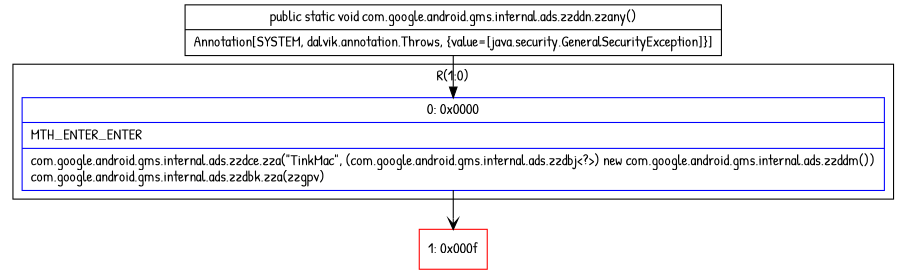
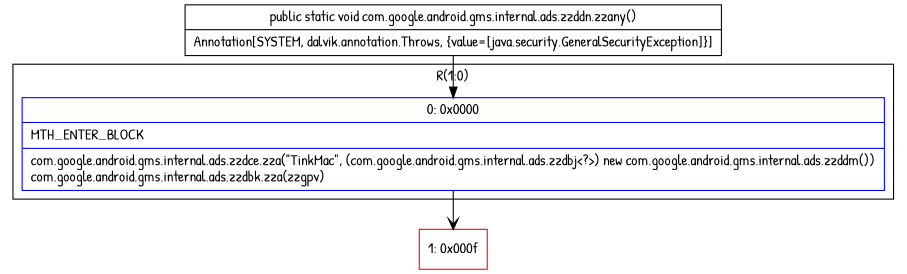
(86, 135) -> (88, 135)
